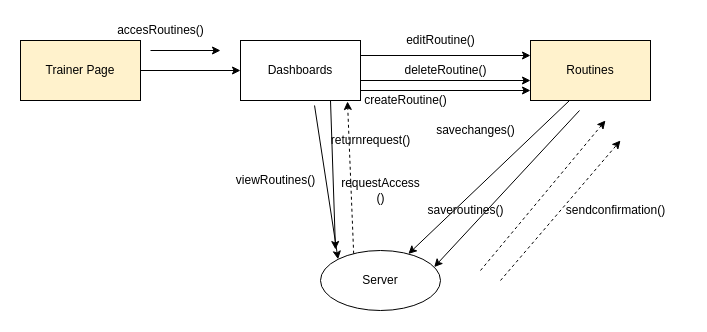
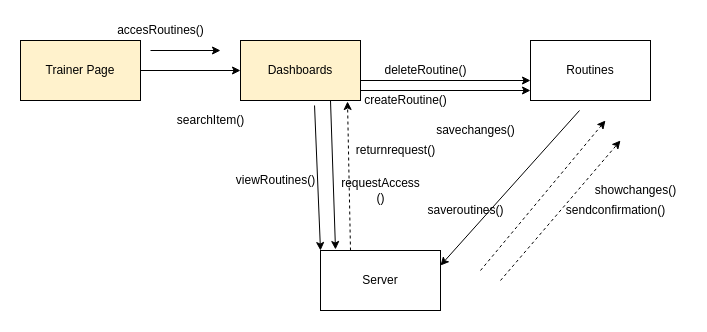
(441, 41) -> none
(442, 56) -> none
(301, 71) -> (301, 71)
(446, 71) -> (426, 71)
(591, 71) -> (591, 71)
none -> (211, 121)
(371, 141) -> (396, 151)
(491, 175) -> none
none -> (636, 191)
(381, 281) -> (381, 281)
